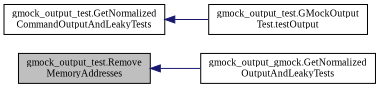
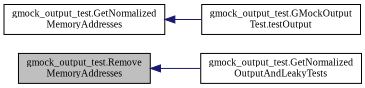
(84, 19) -> (84, 19)
(288, 68) -> (281, 68)
